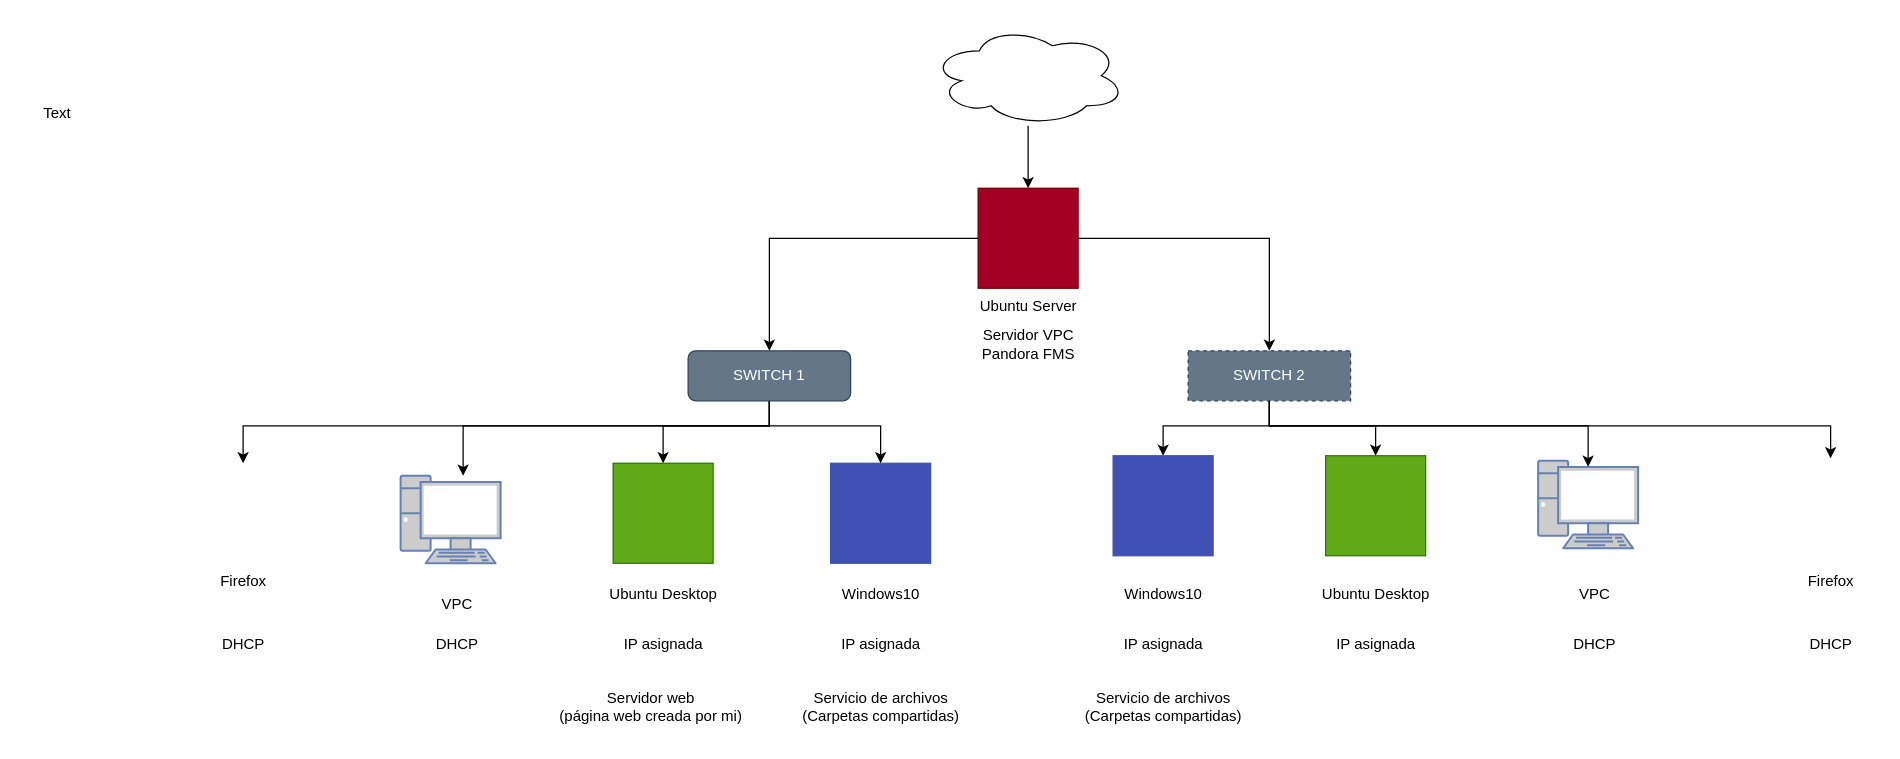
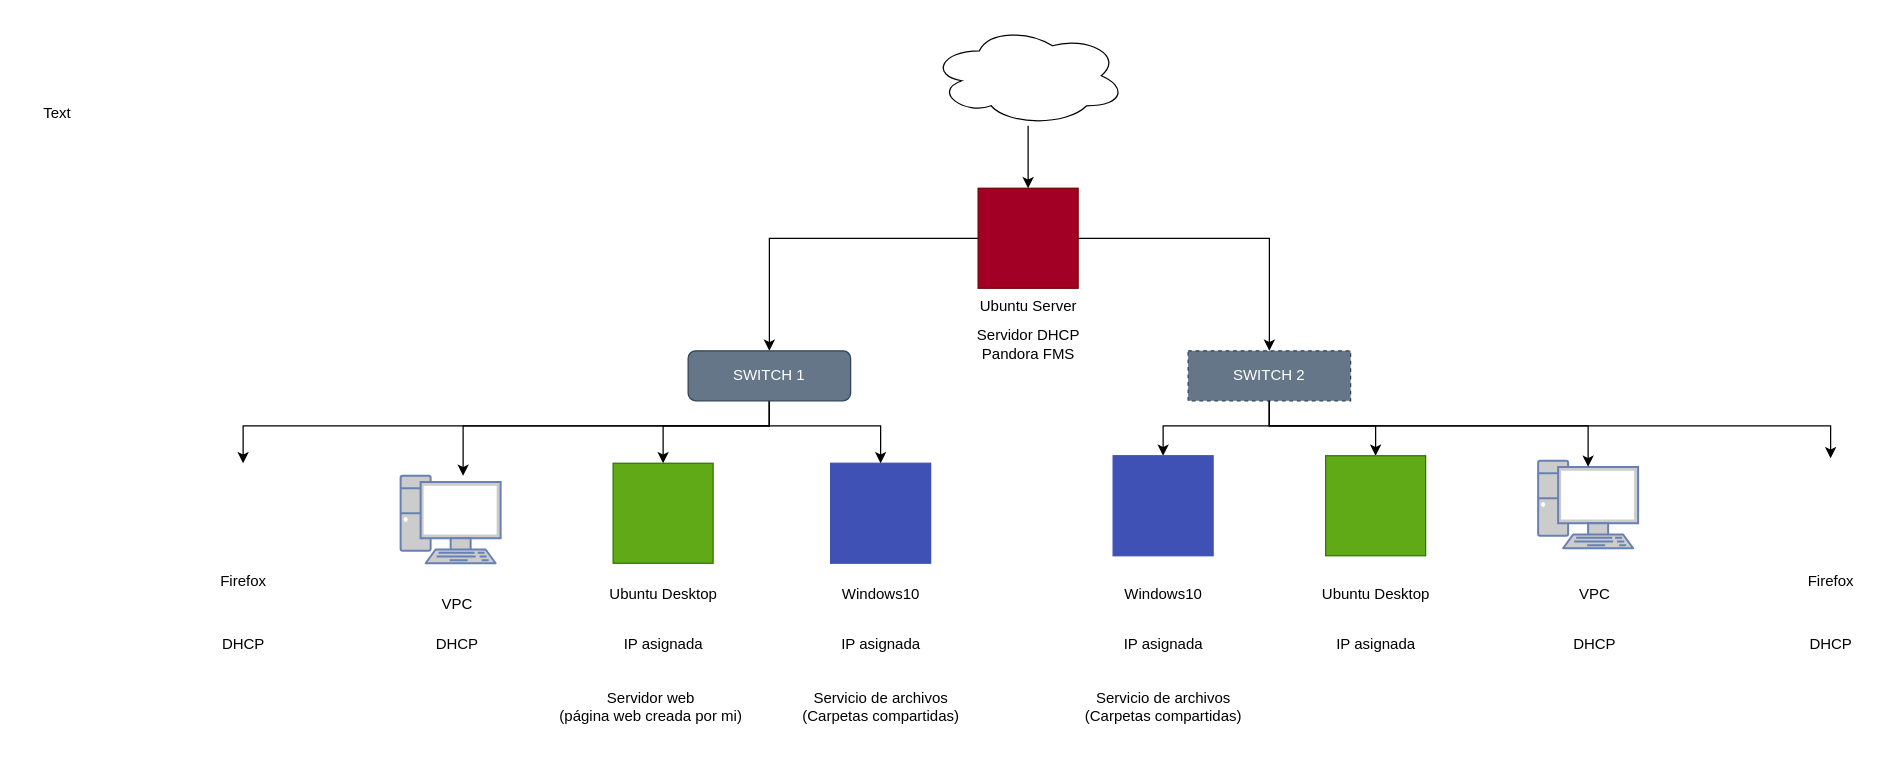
(1029, 344) -> (1029, 344)
